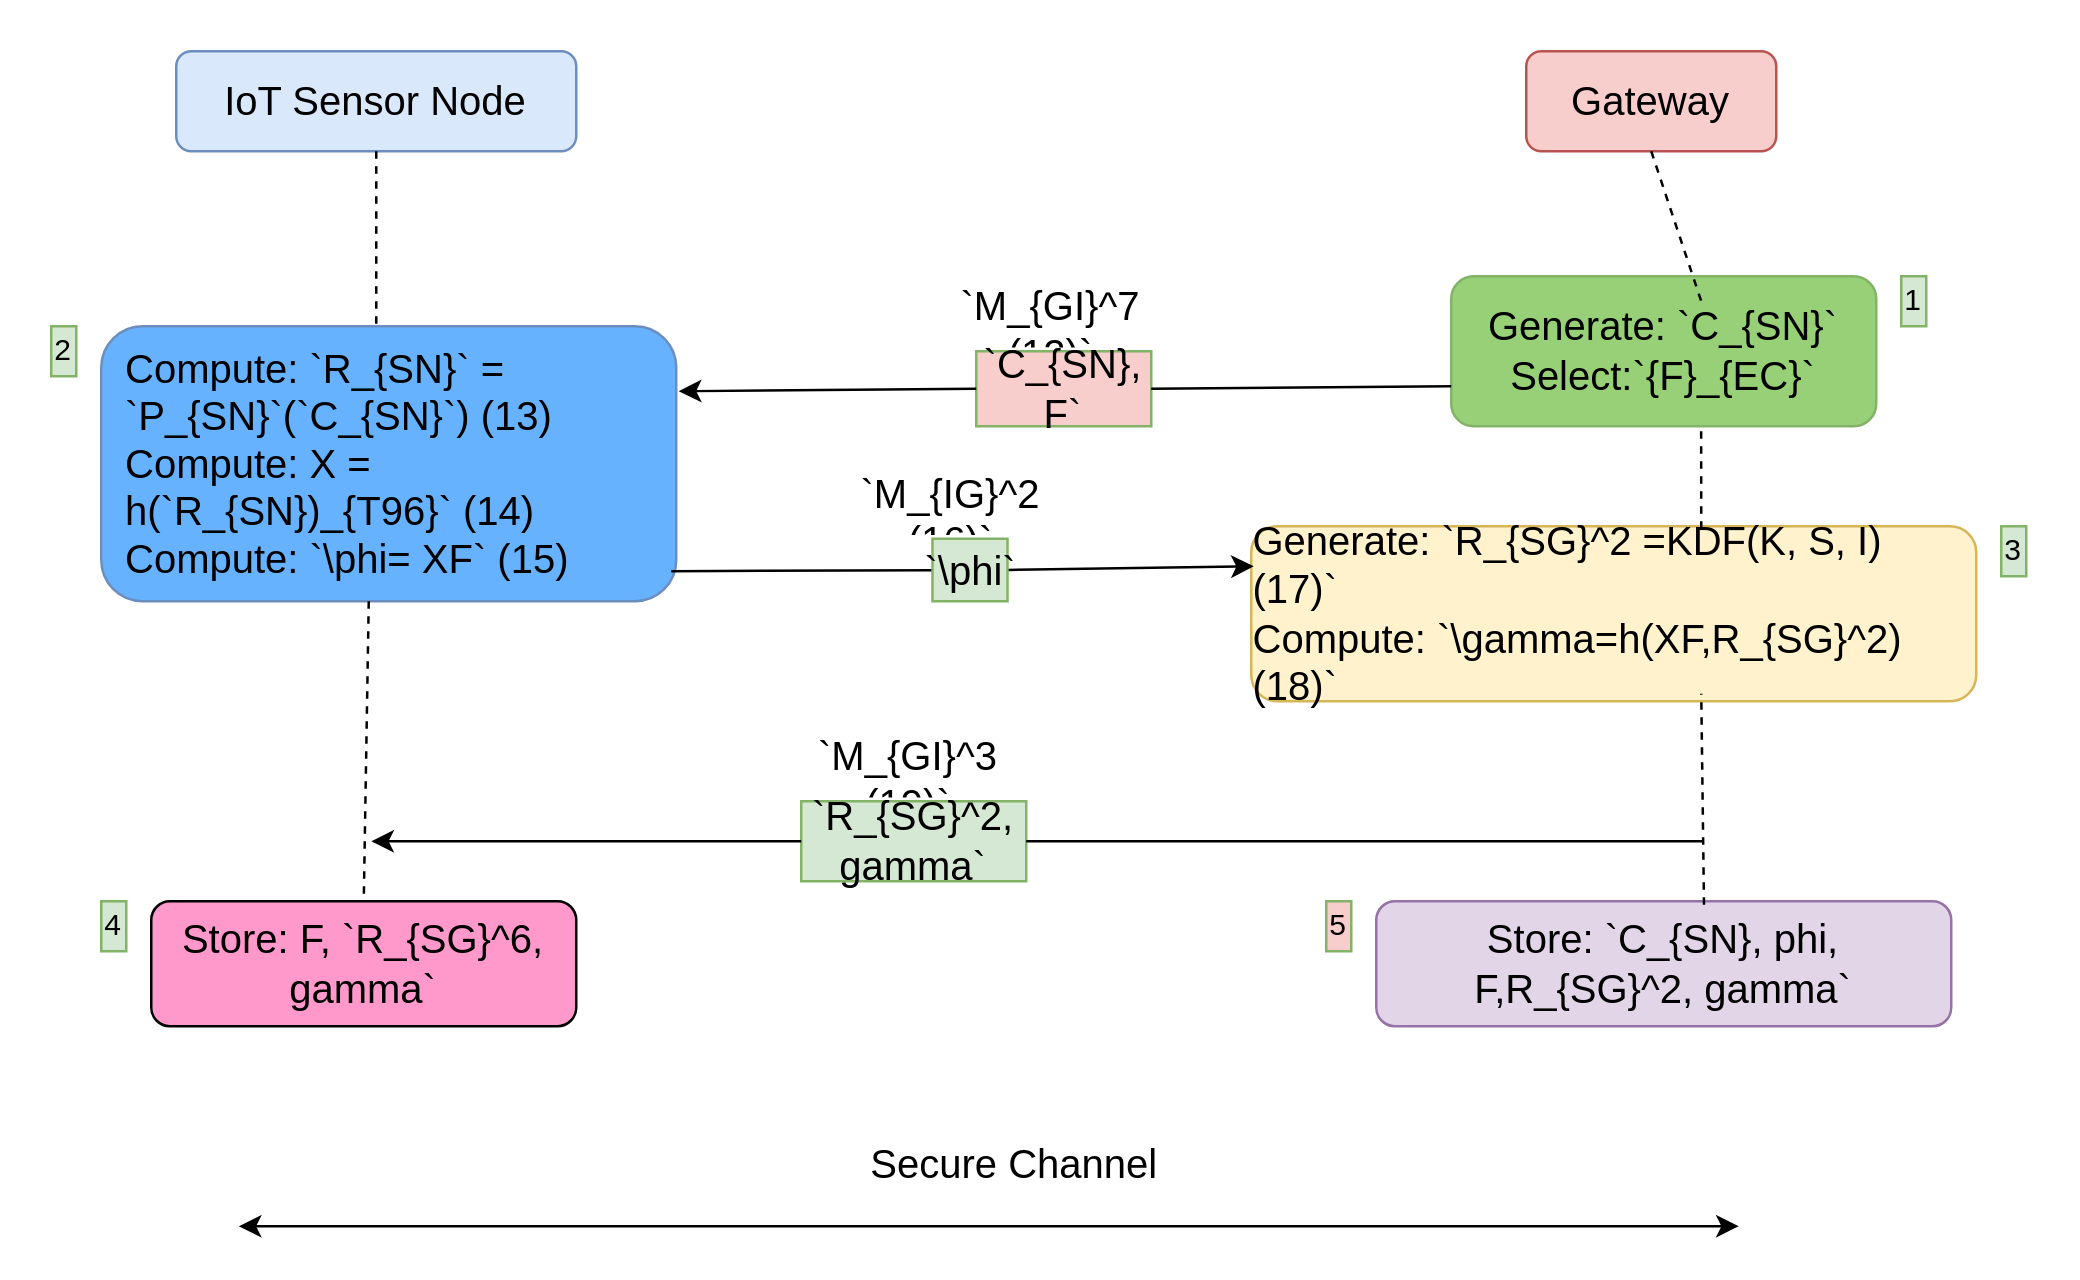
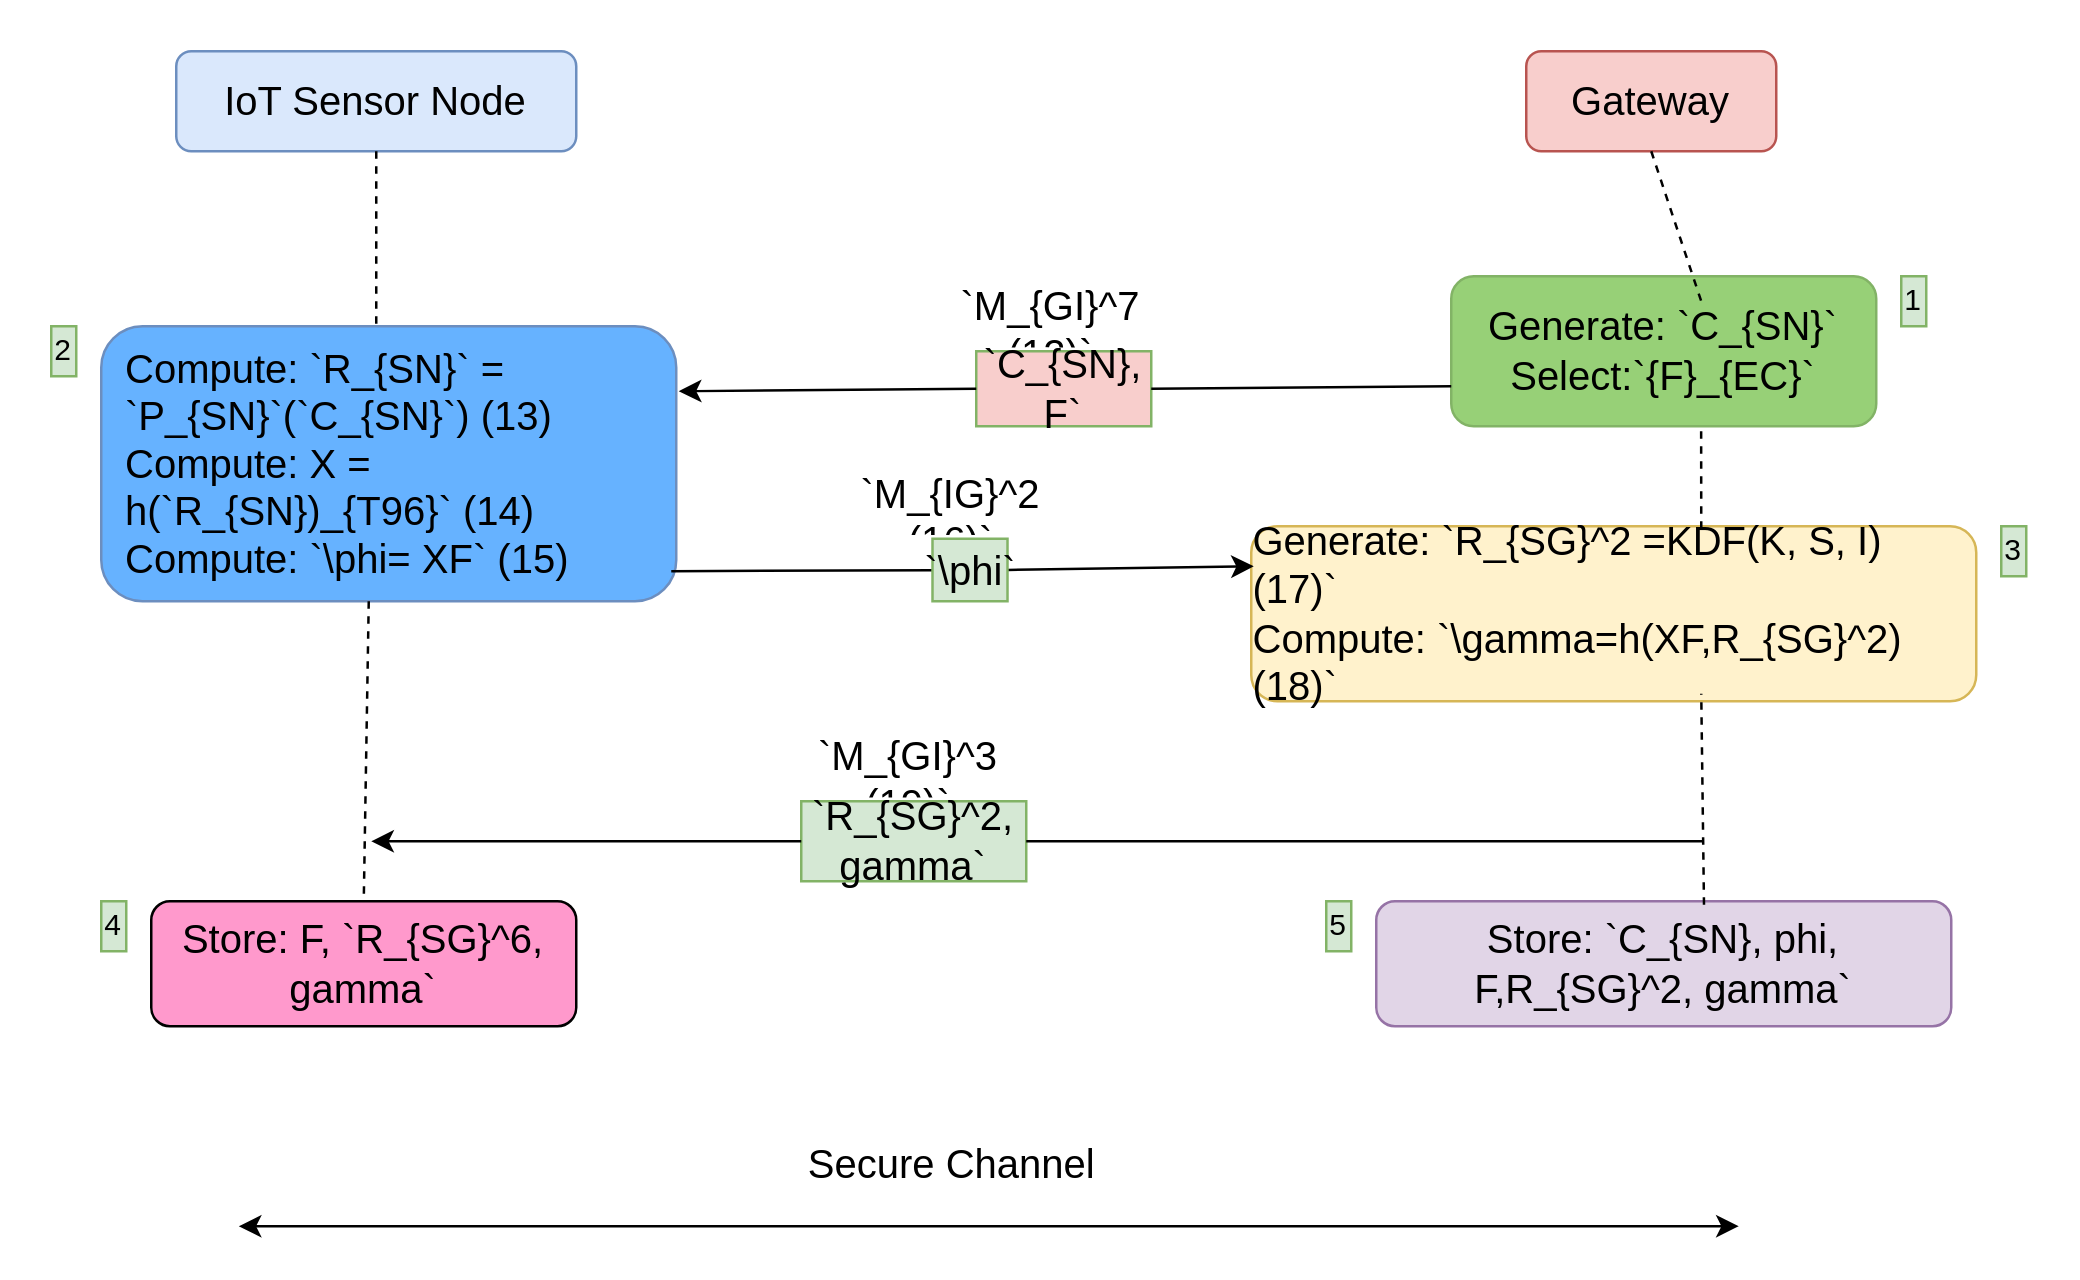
(1339, 926) -> (1339, 926)
(1014, 1164) -> (951, 1164)
